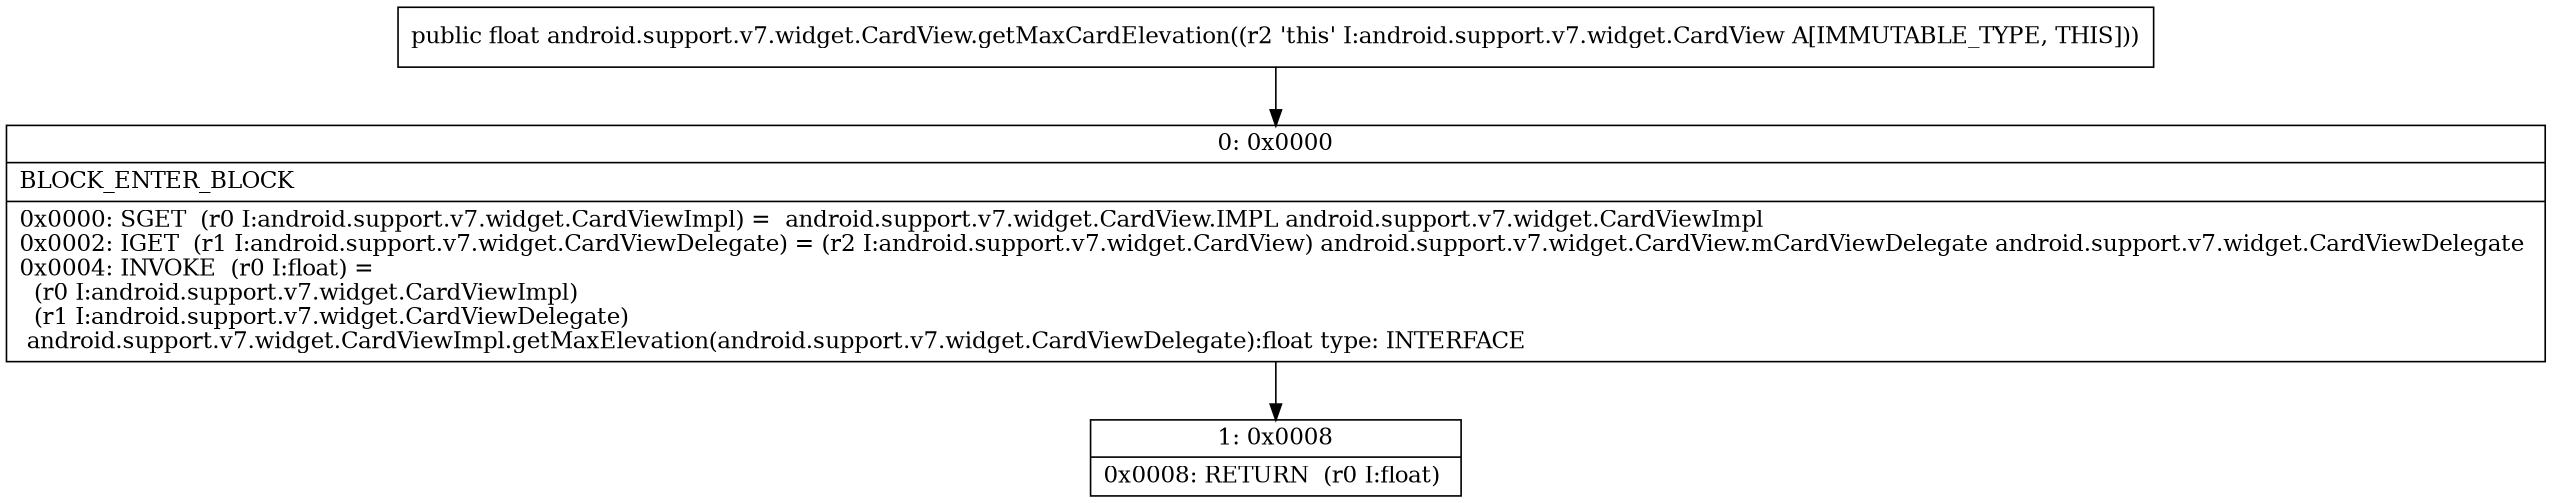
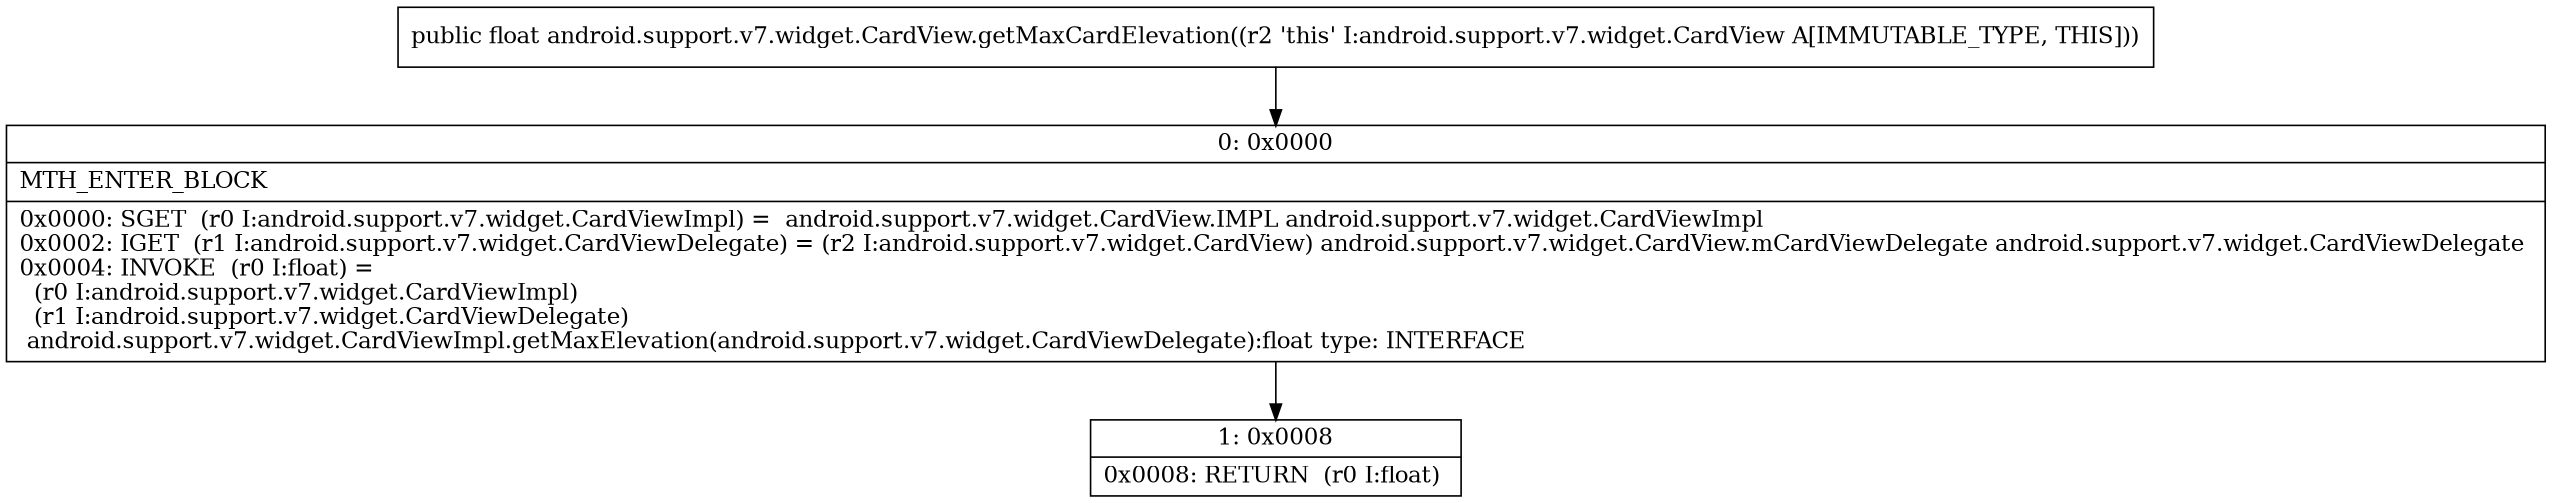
(157, 181) -> (144, 181)
